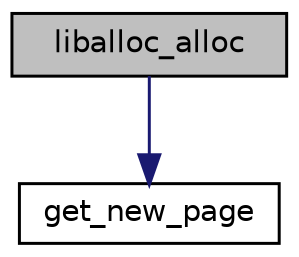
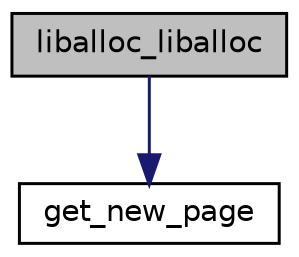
(149, 45) -> (149, 45)
